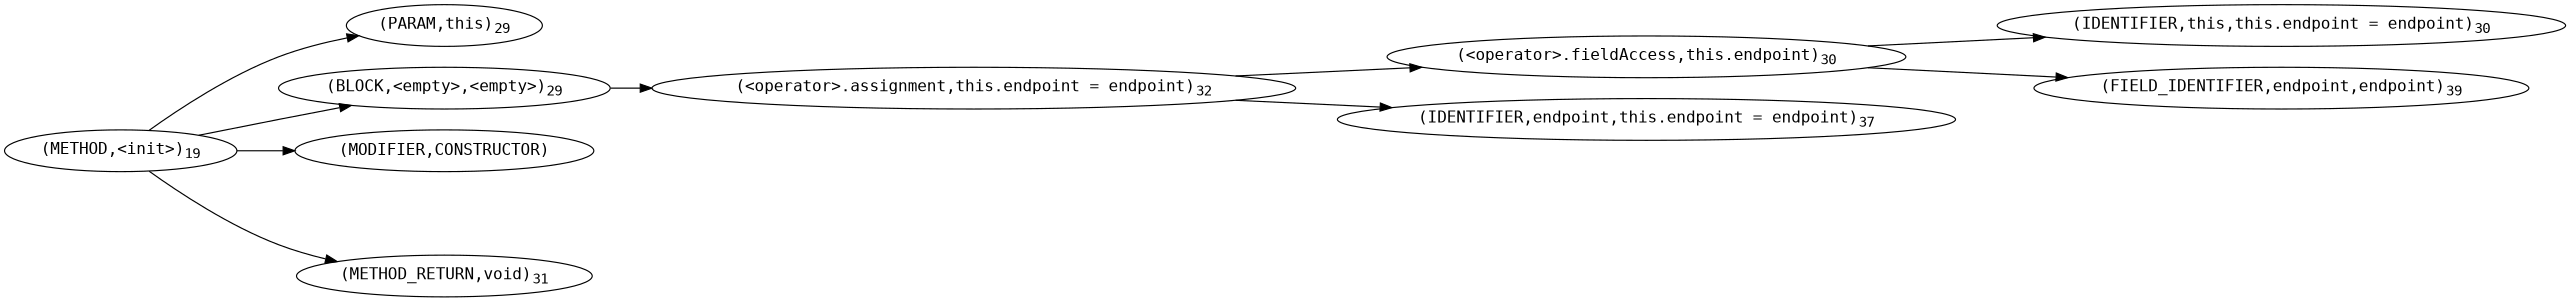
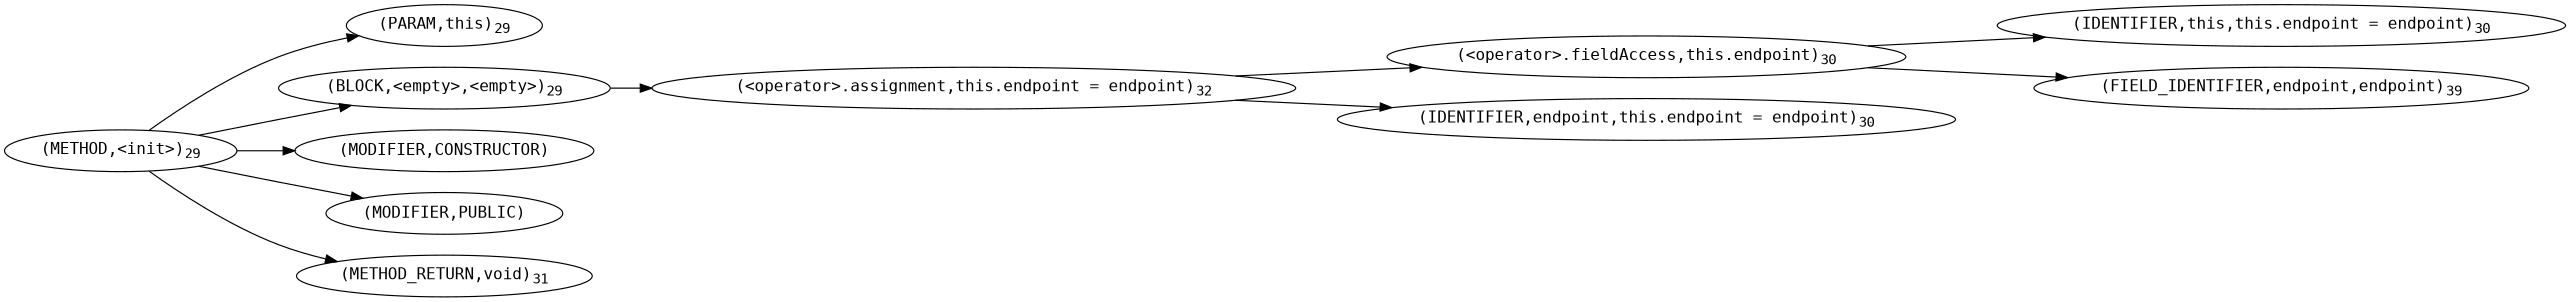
(1867, 118) -> (1867, 118)
(193, 149) -> (193, 149)
none -> (444, 213)
